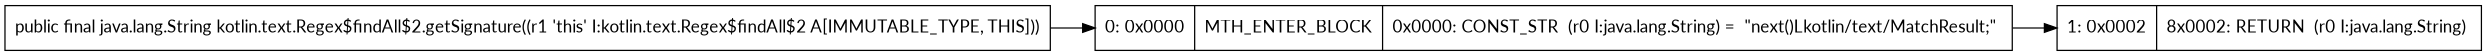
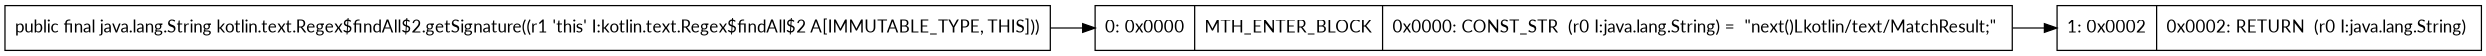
(2319, 27) -> (2319, 27)
